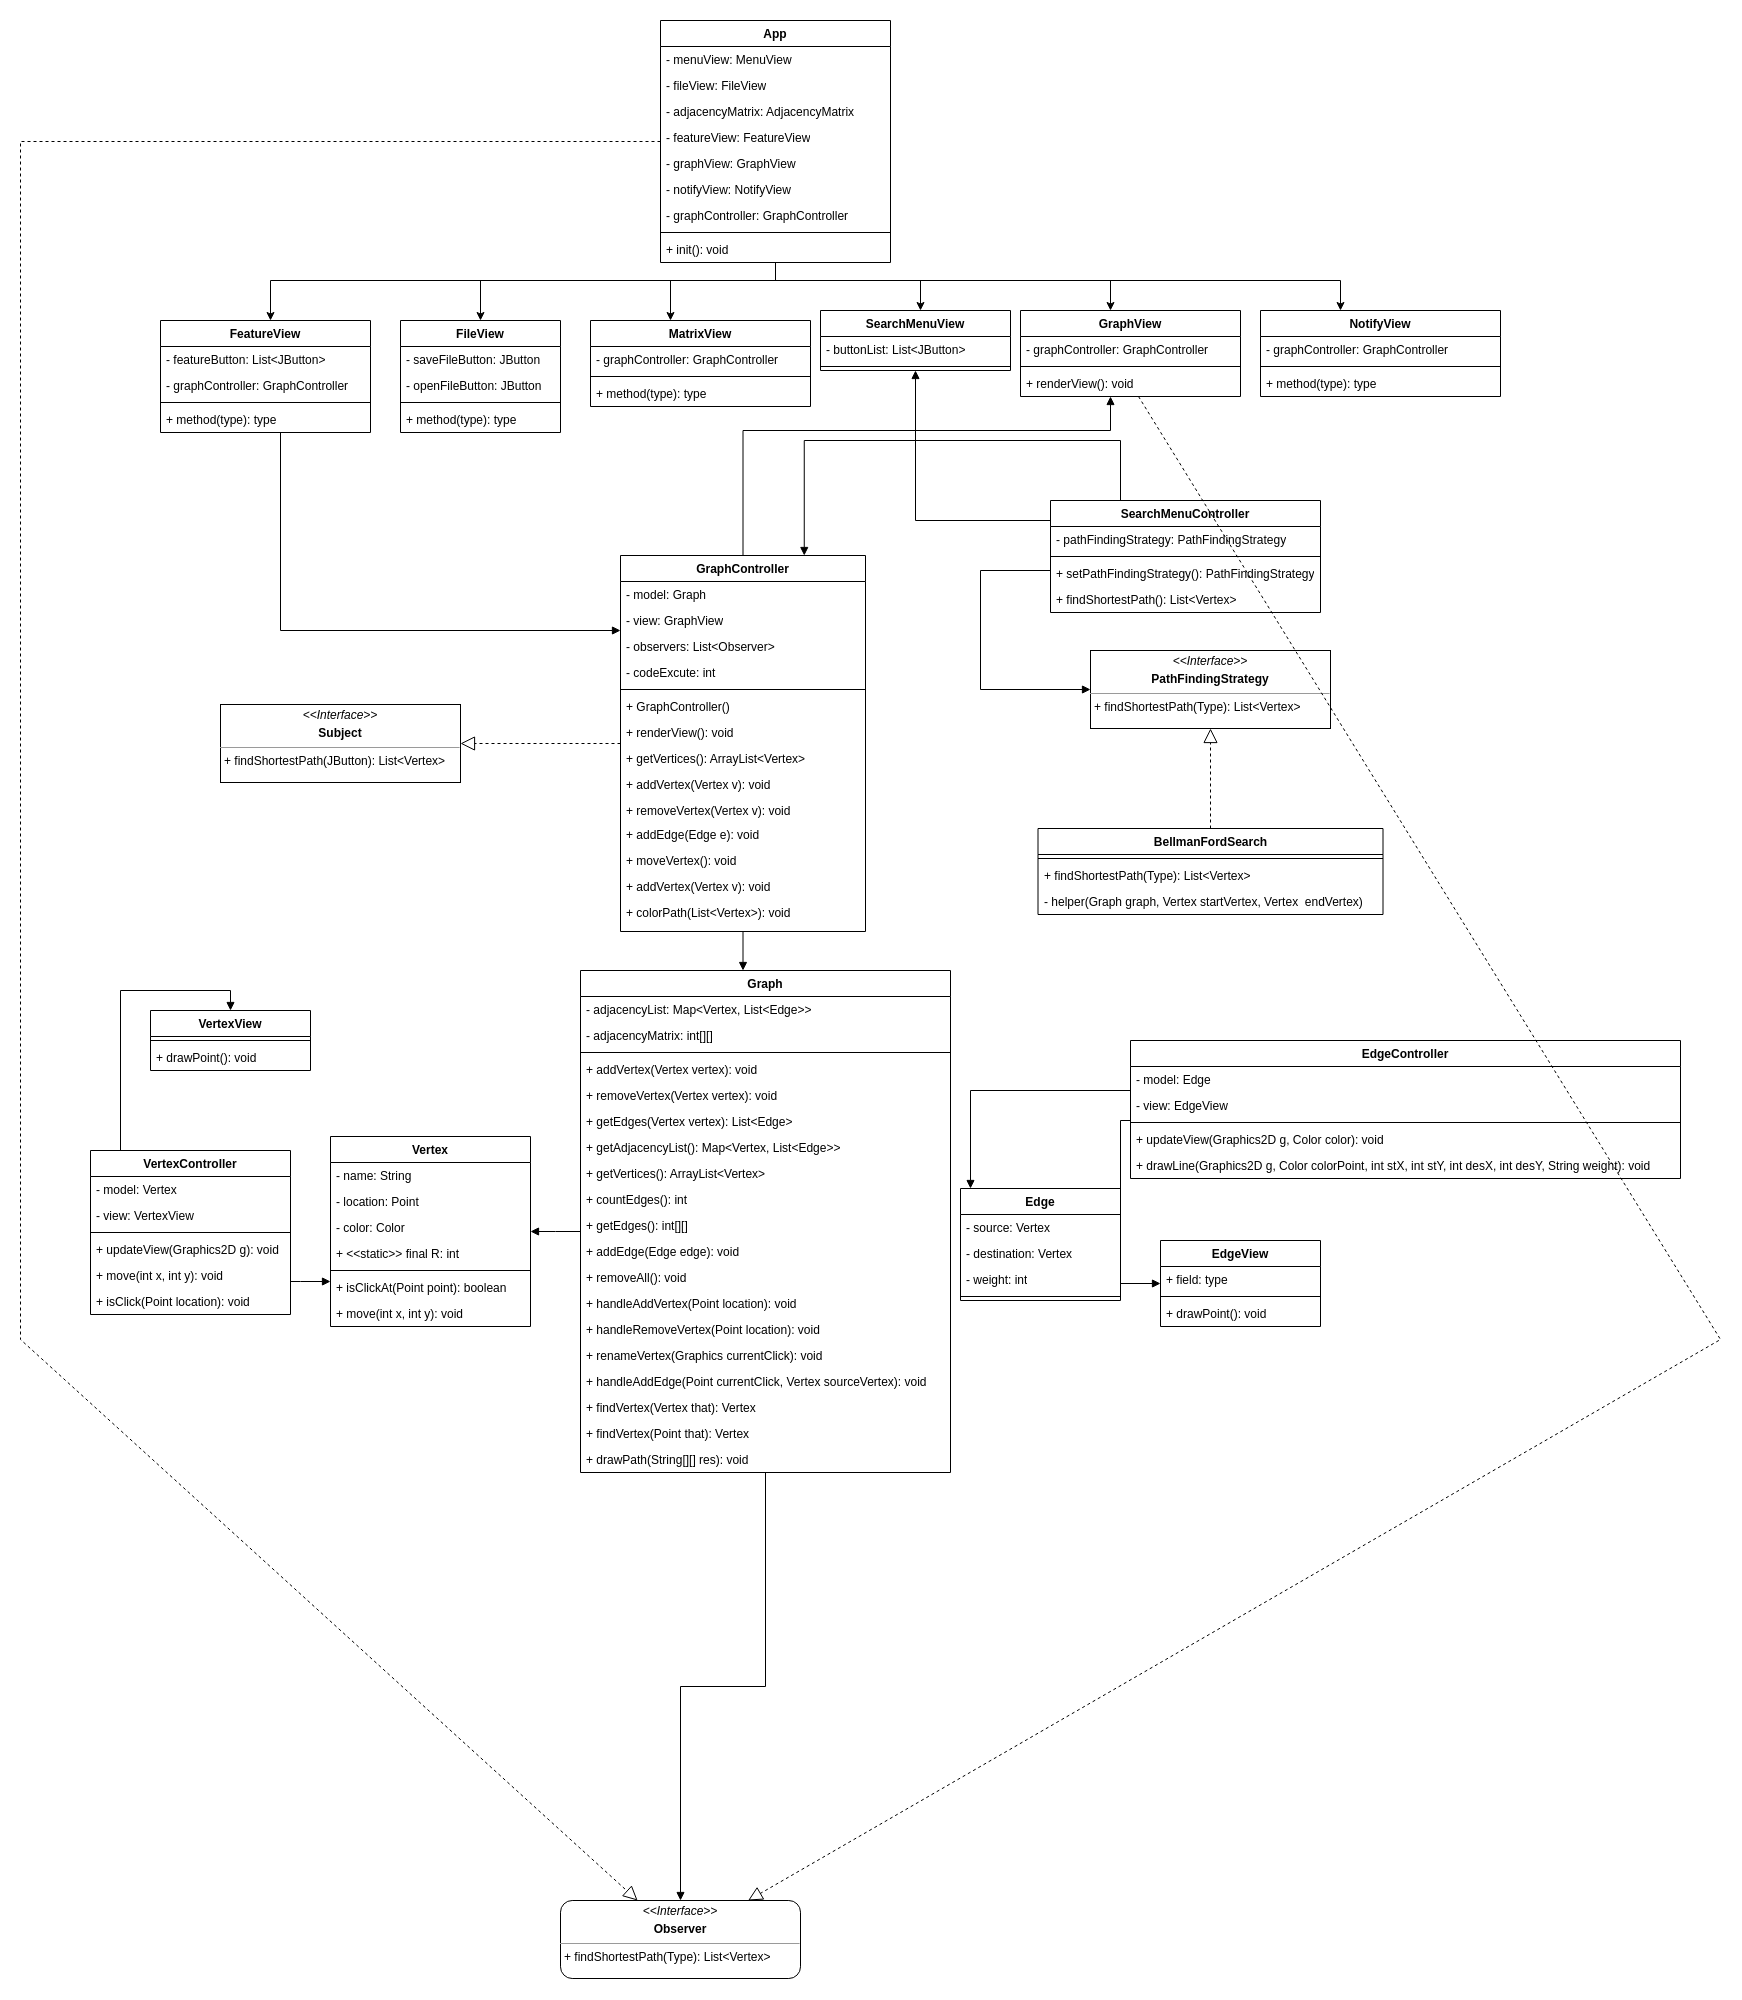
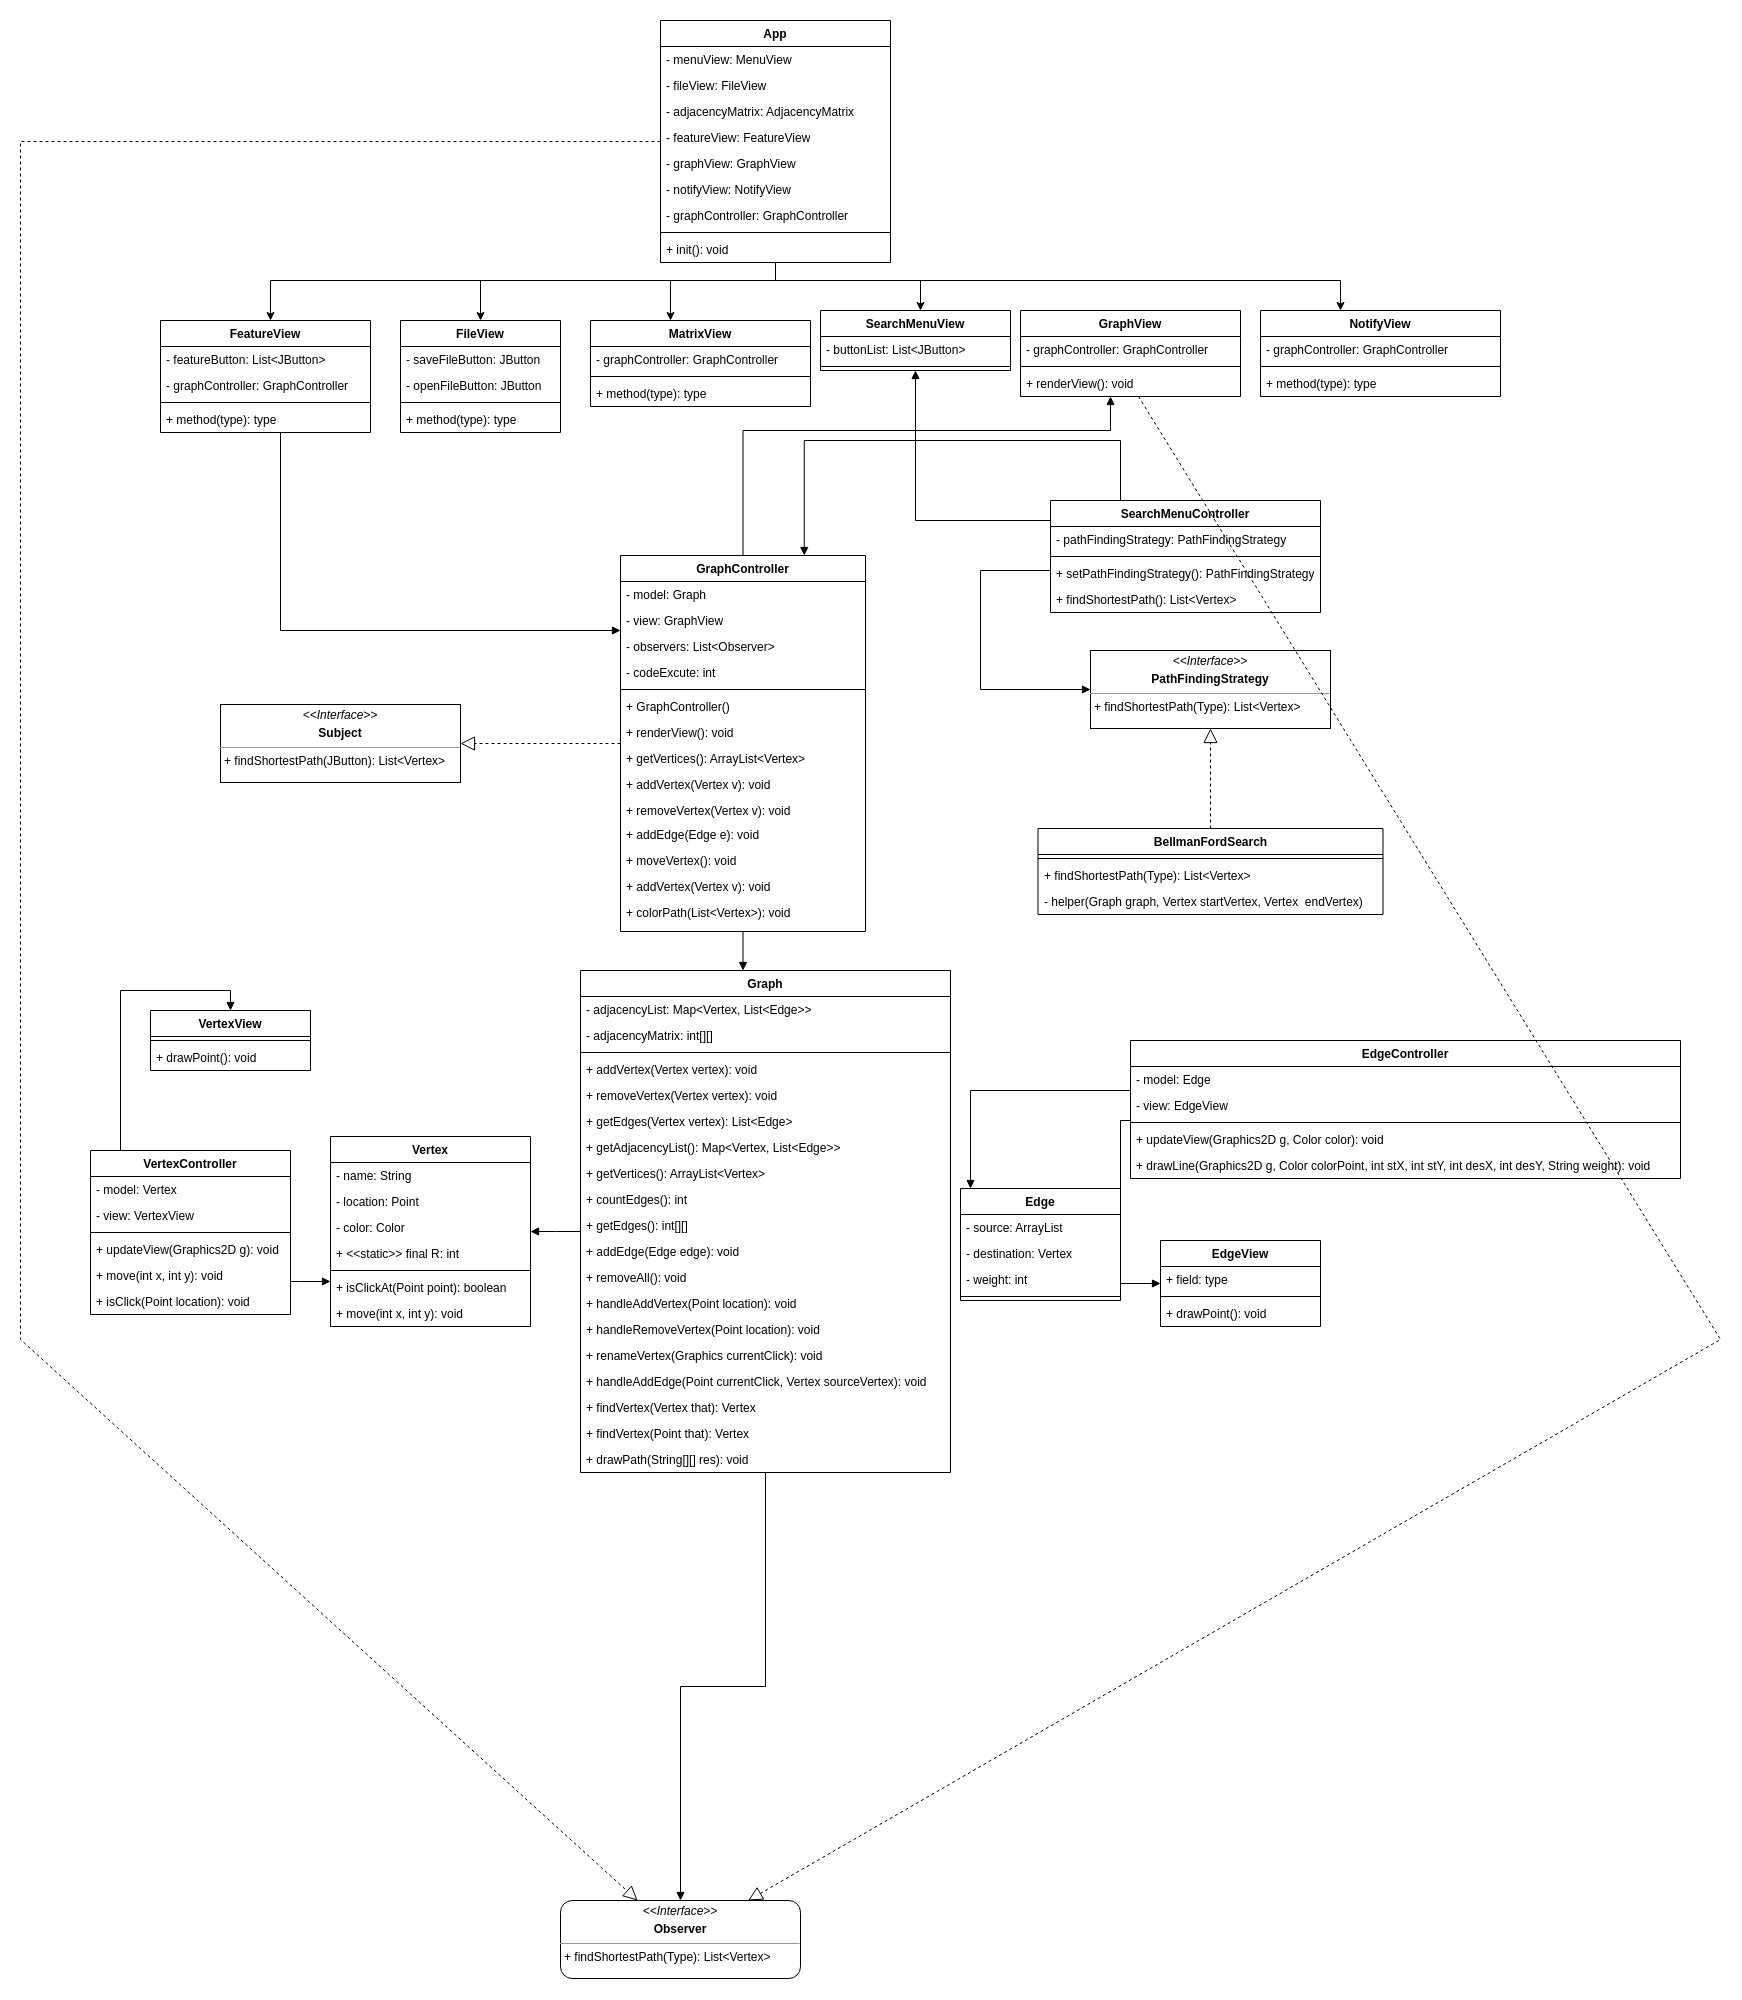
(1111, 293) -> none
(1016, 1229) -> (1024, 1229)
